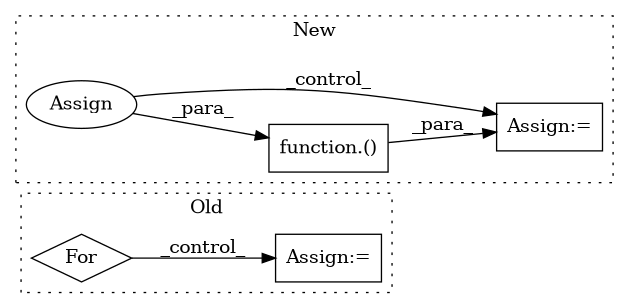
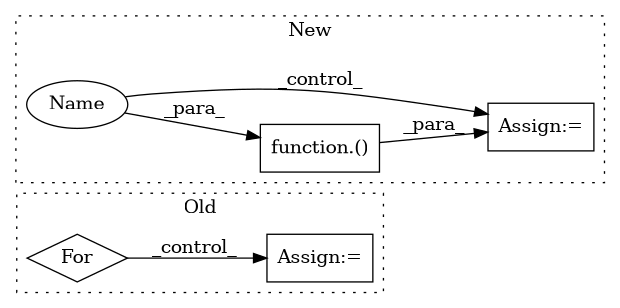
(82, 105) -> (77, 105)
